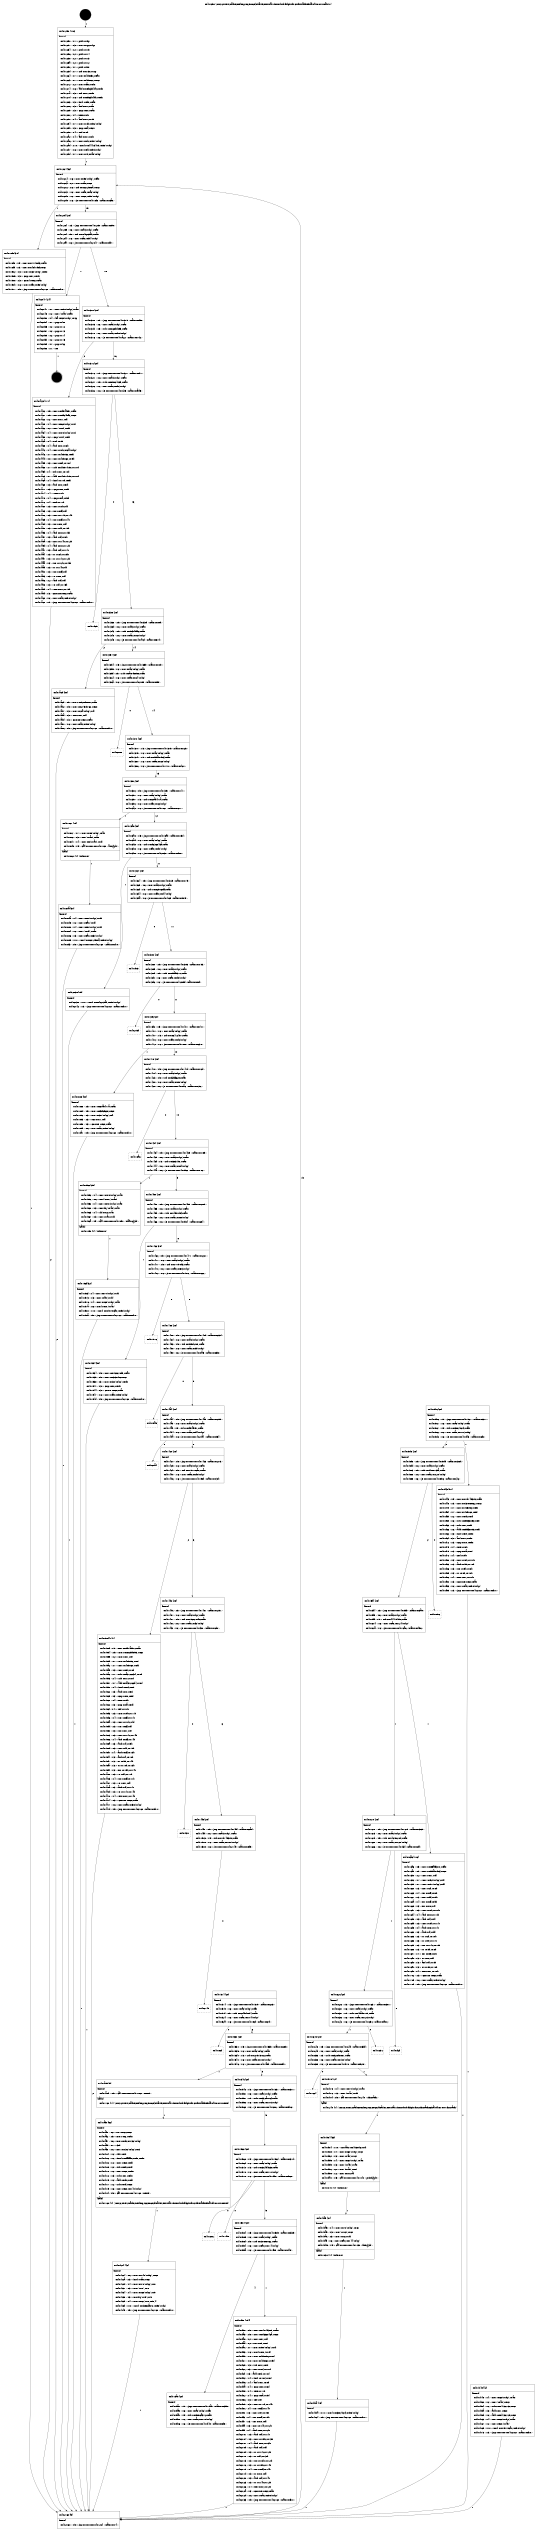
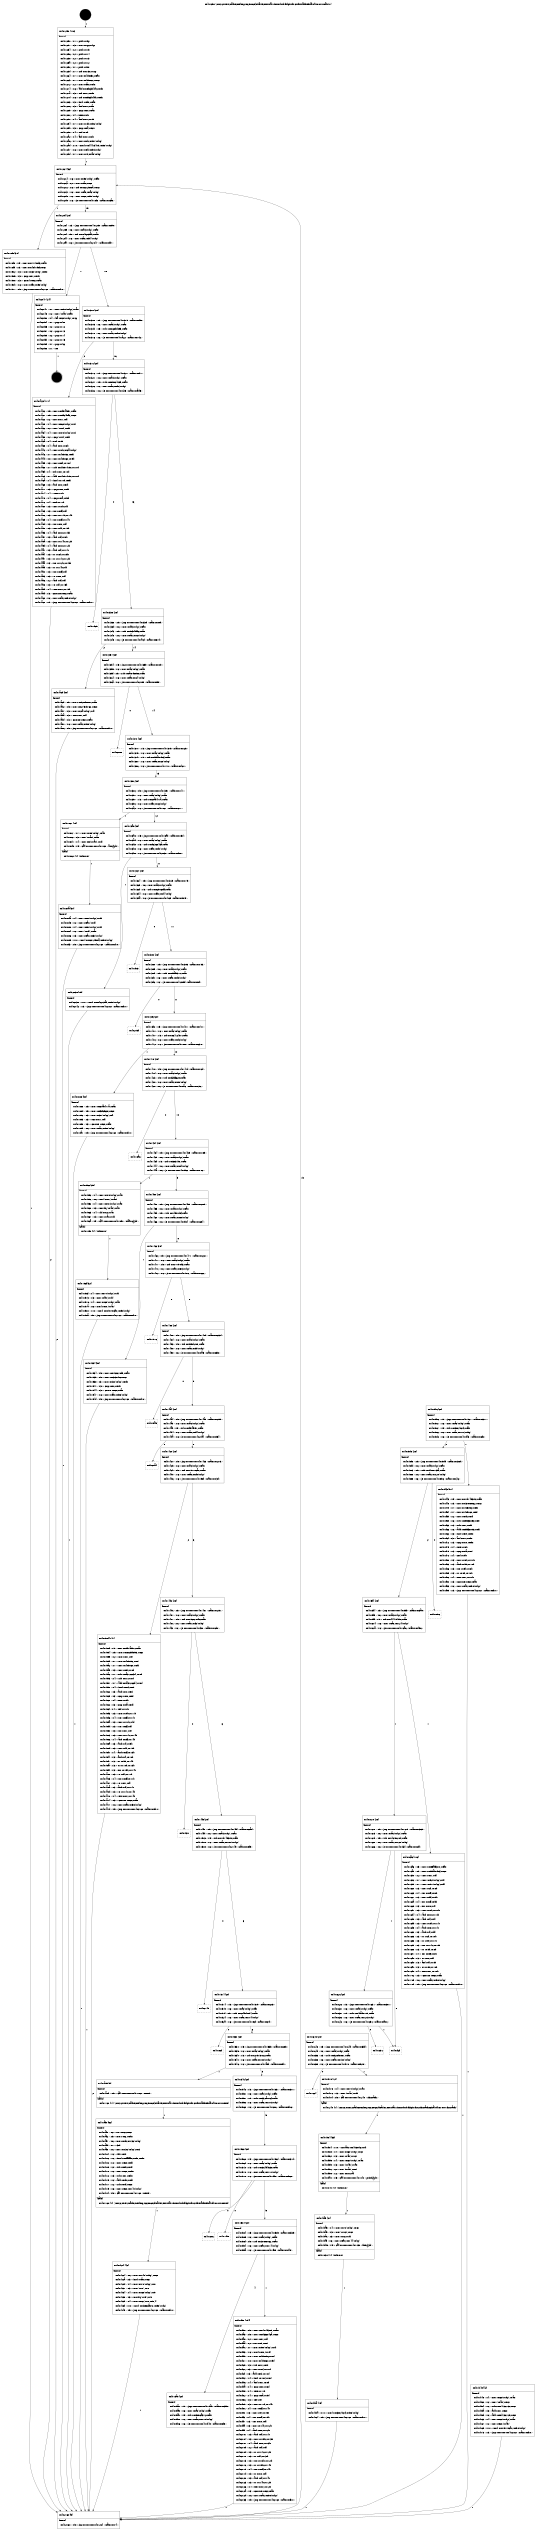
none -> (234, 1920)
(349, 2029) -> (386, 2035)
